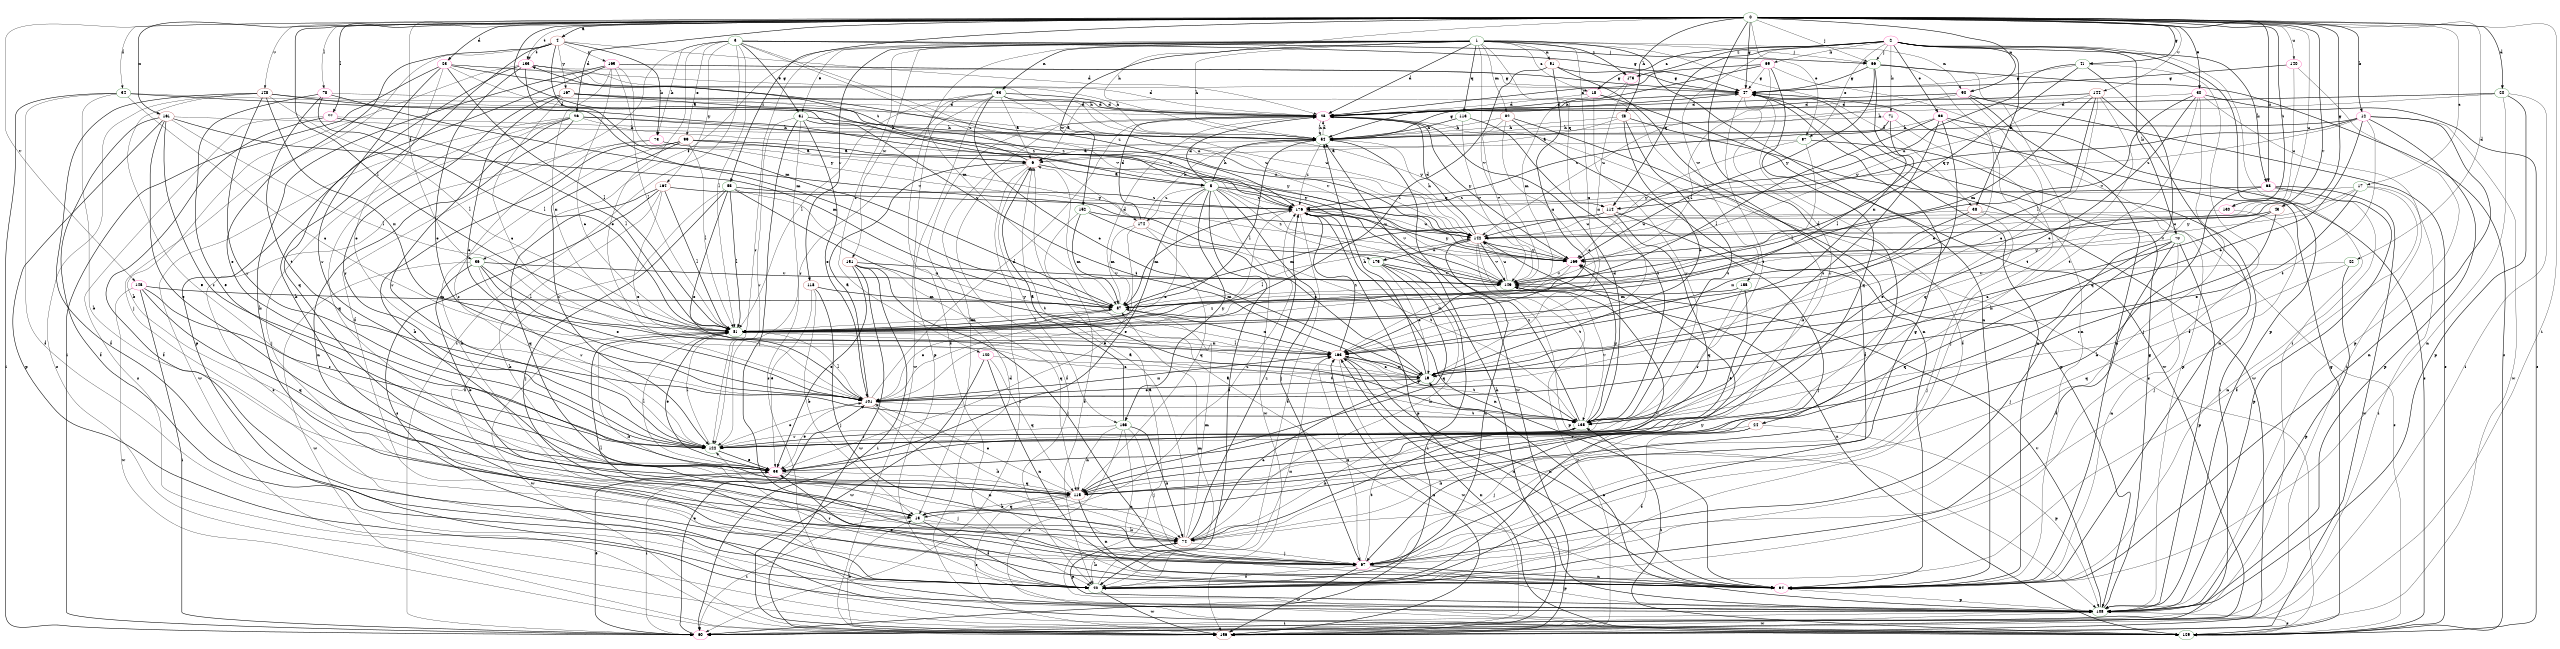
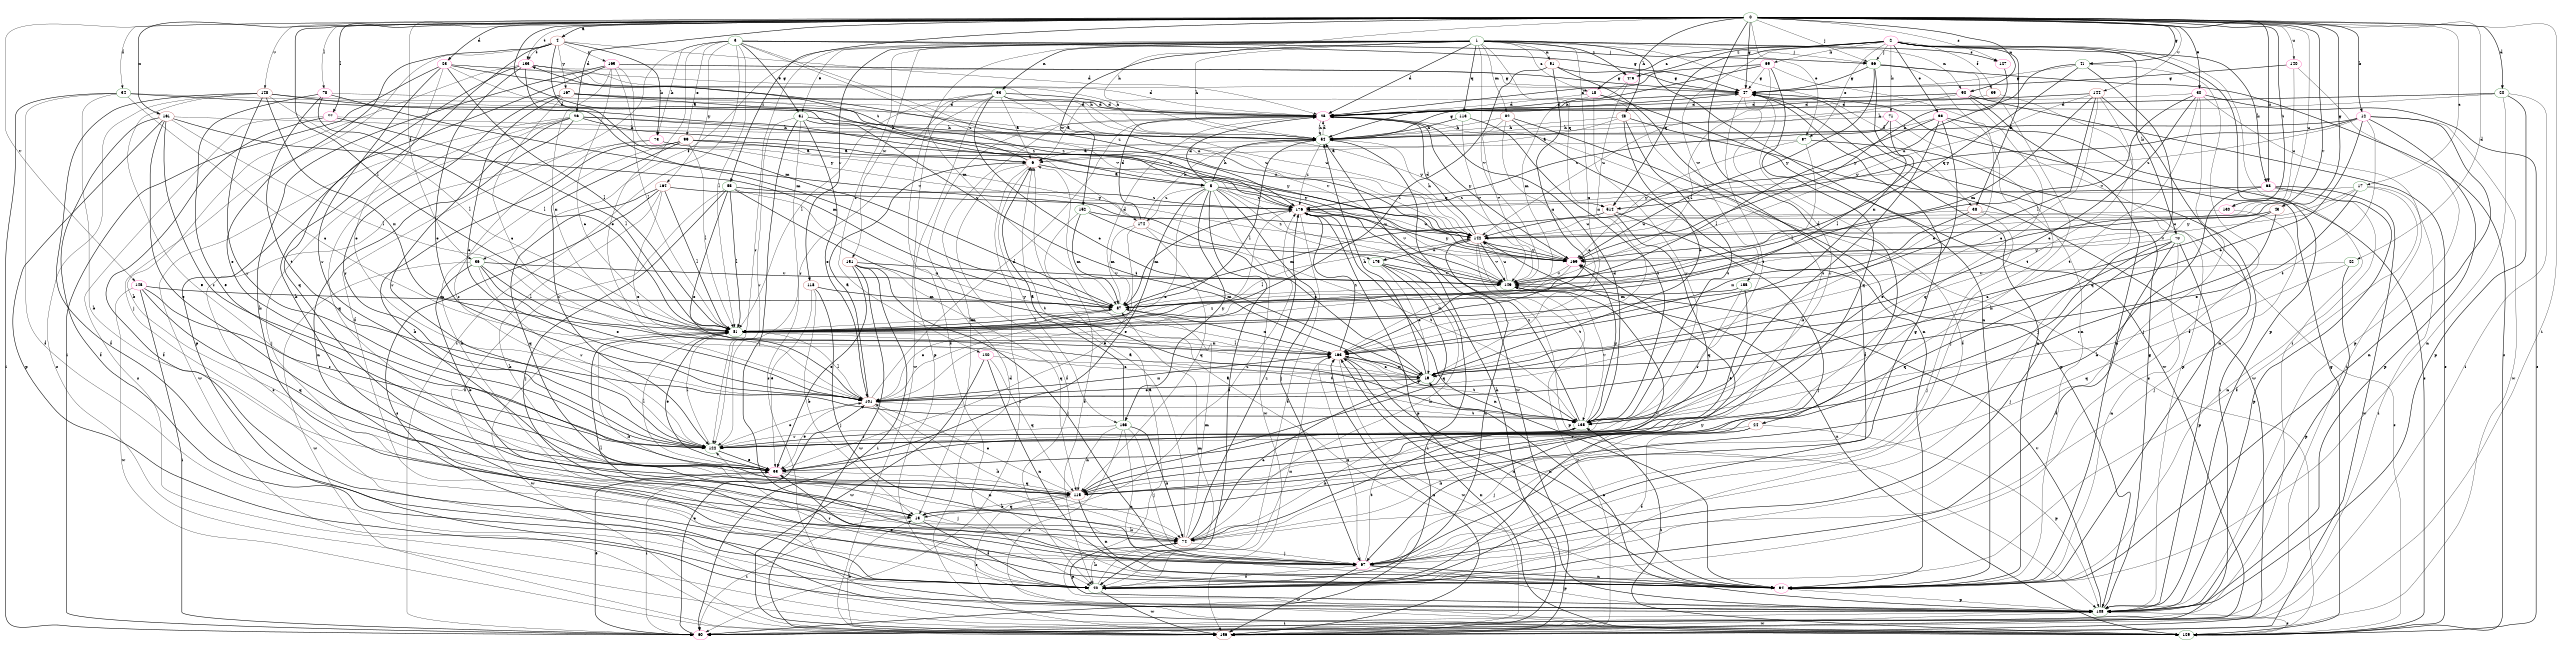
none -> (2003, 64)
(1631, 79) -> (1631, 79)
none -> (1993, 93)
(1204, 172) -> (1204, 172)
(1610, 210) -> (1610, 210)
